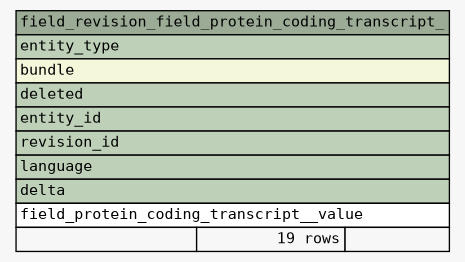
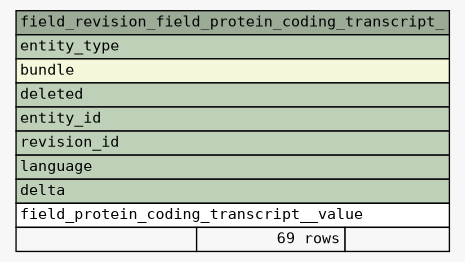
(309, 239) -> (309, 239)
